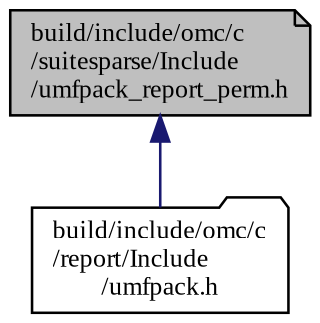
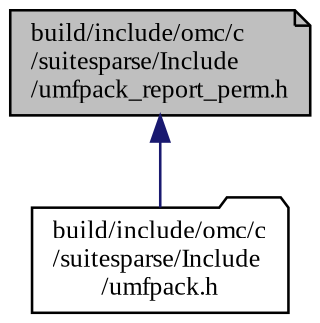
(160, 260) -> (160, 260)
